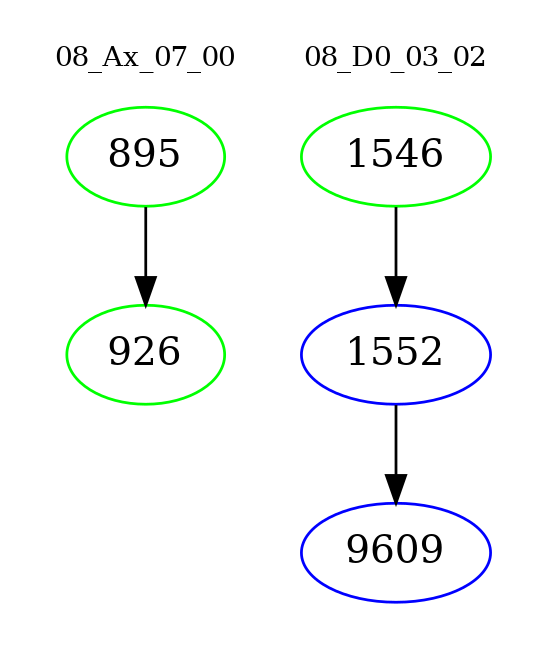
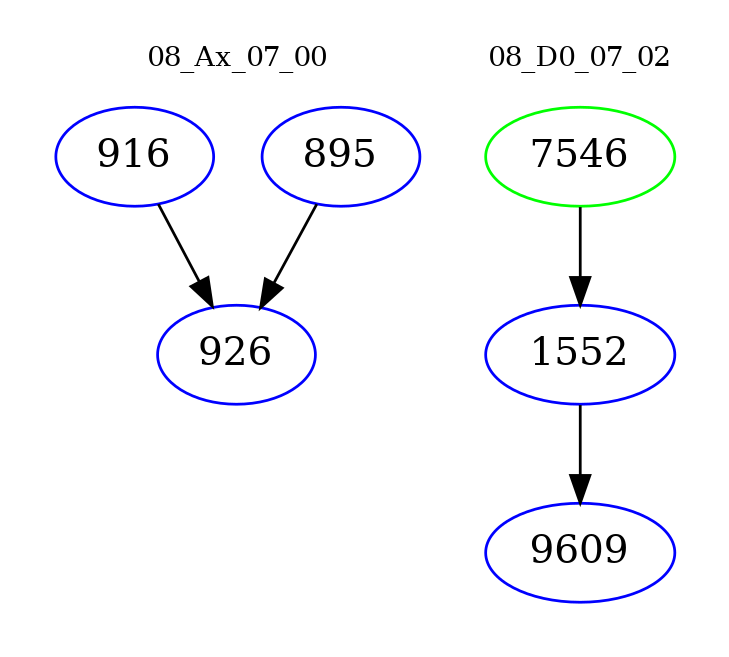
(396, 59) -> (580, 59)
none -> (135, 157)
(146, 157) -> (341, 157)
(396, 157) -> (580, 157)
(146, 355) -> (236, 355)
